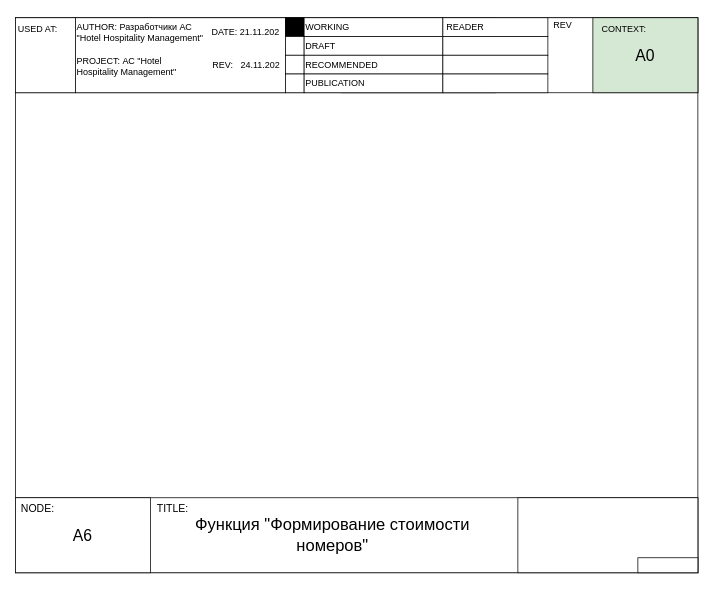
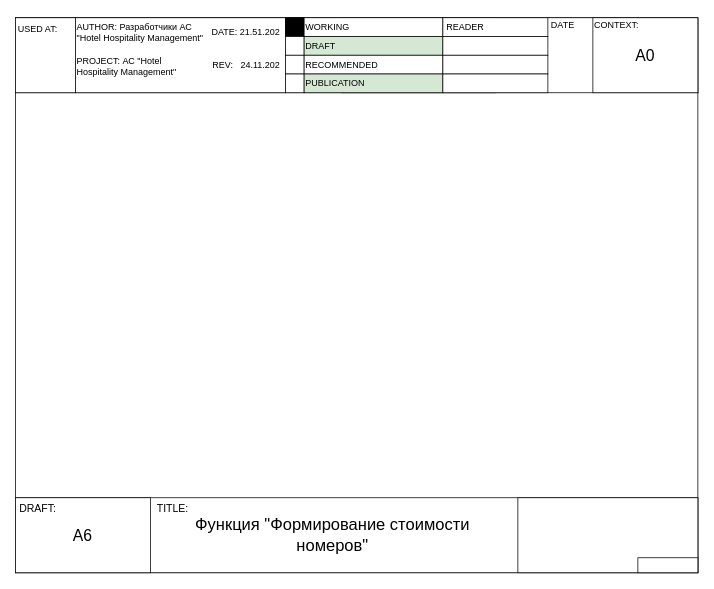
(563, 25) -> (563, 25)
(629, 29) -> (621, 25)
(245, 33) -> (245, 33)
(374, 46) -> (374, 46)
(645, 55) -> (645, 55)
(374, 83) -> (374, 83)
(38, 509) -> (38, 509)
